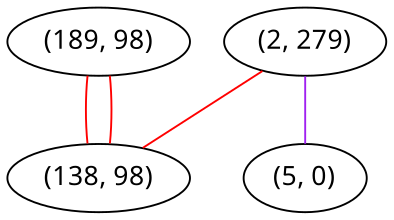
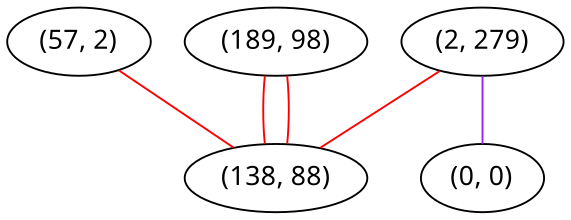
none -> (79, 42)
(99, 178) -> (276, 178)
(305, 178) -> (483, 178)
